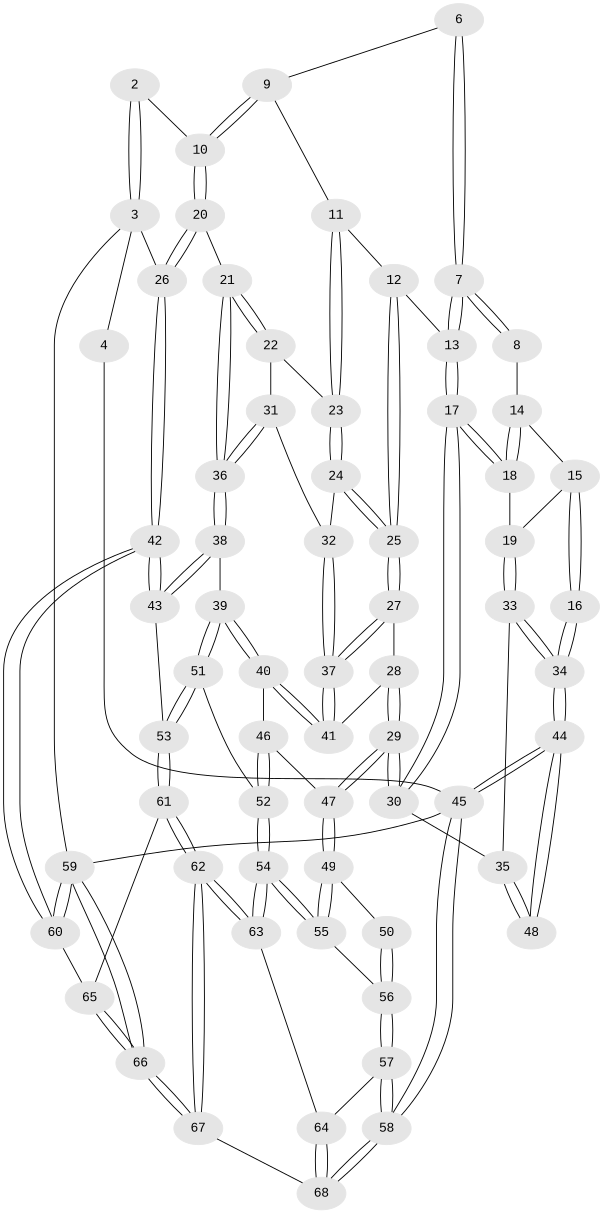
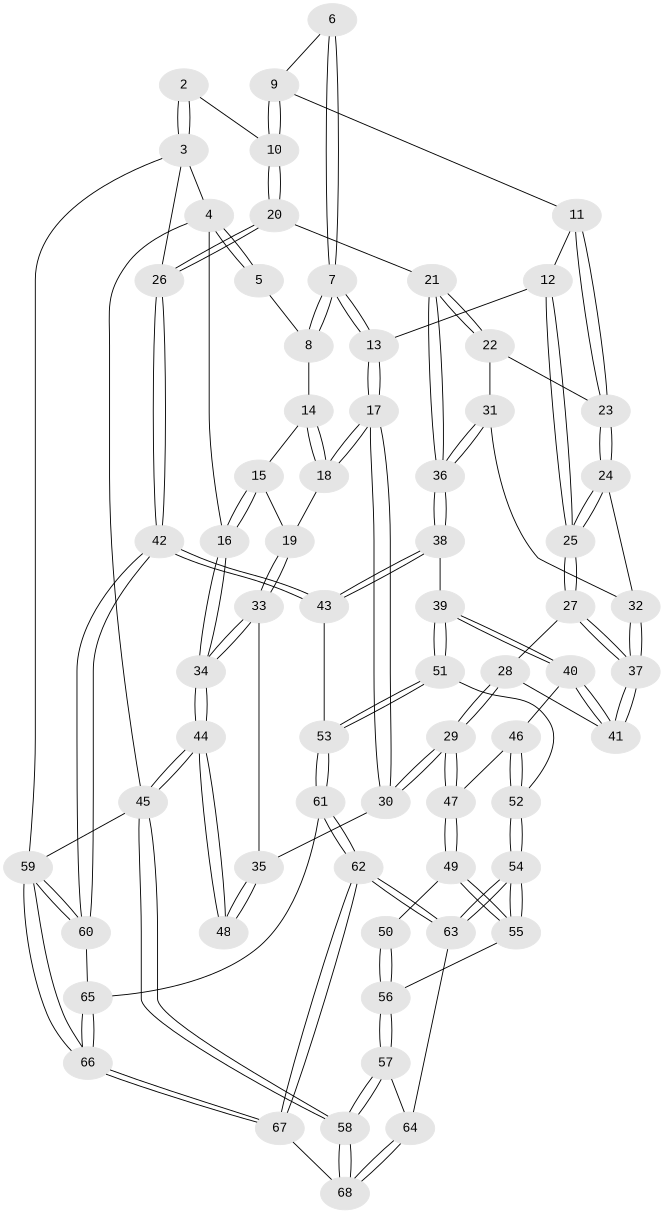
none -> (259, 281)
none -> (209, 379)
